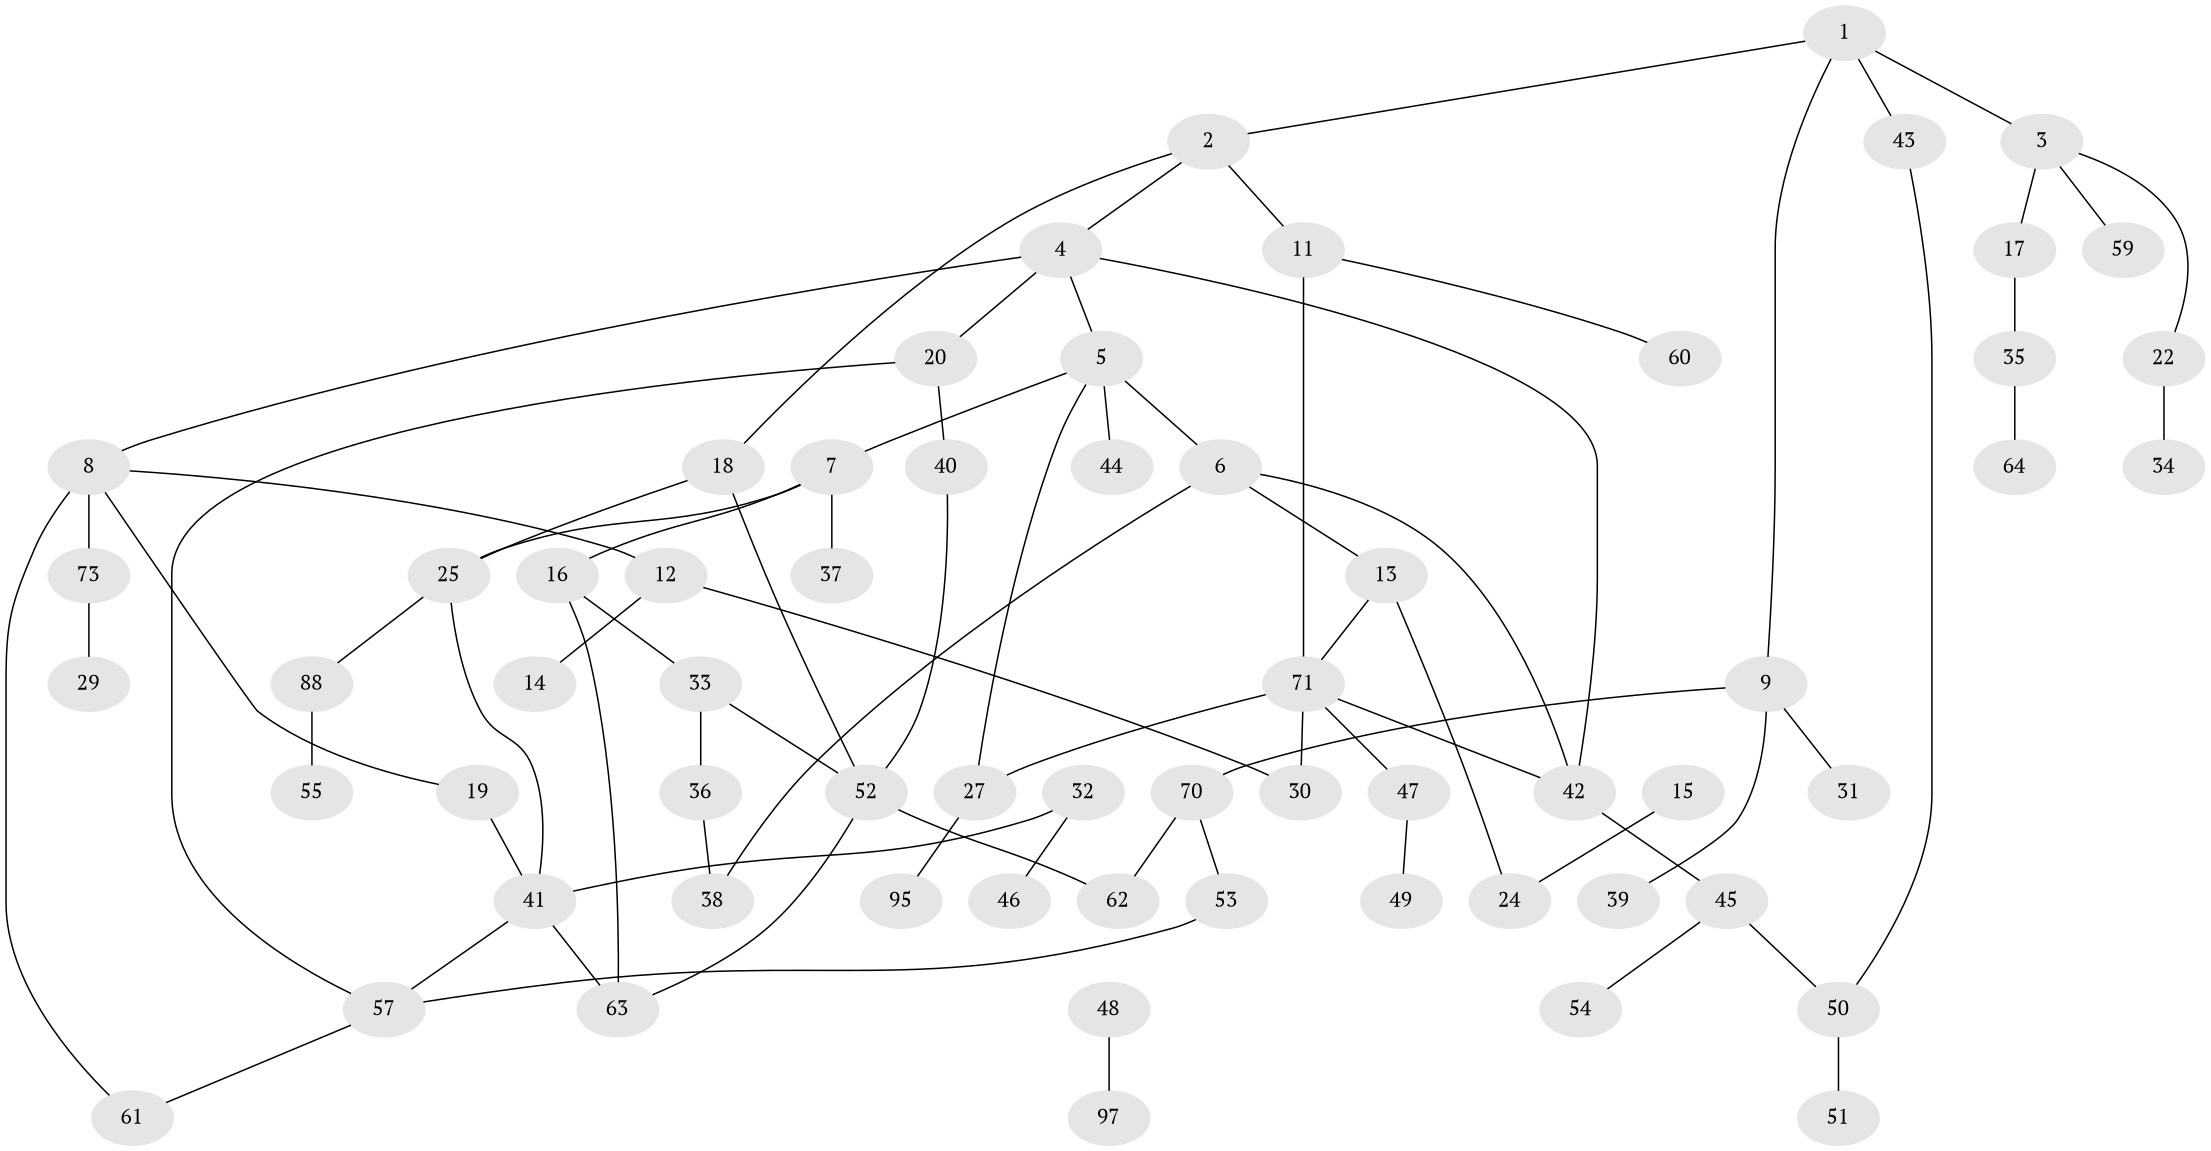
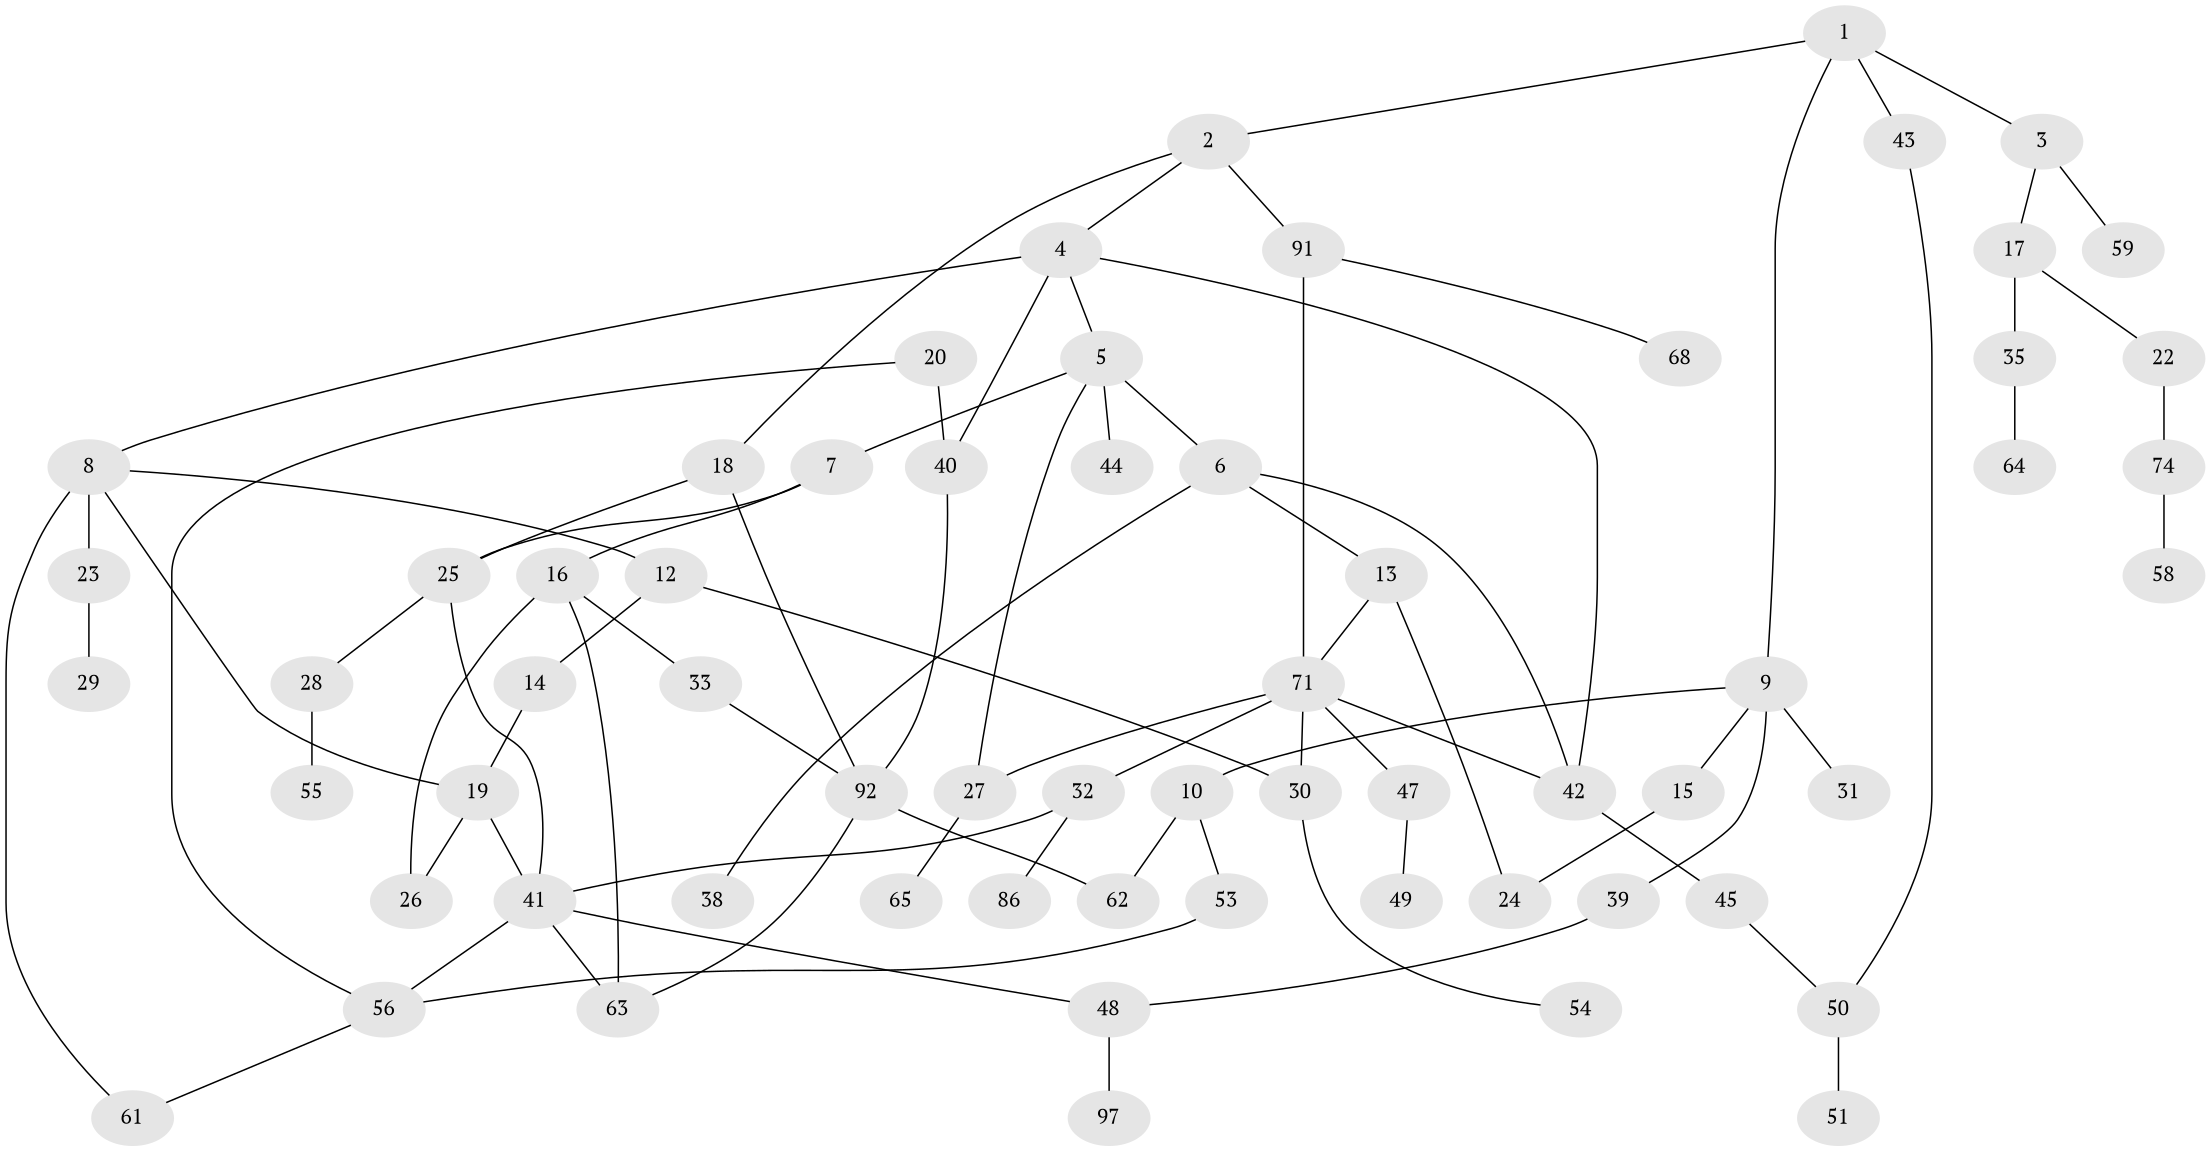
(2174, 219) -> (2090, 305)
(1304, 250) -> (1304, 250)
(998, 305) -> (1004, 359)
(1680, 359) -> (1680, 359)
(2164, 467) -> (2164, 467)
(89, 576) -> (89, 576)
(832, 576) -> none
none -> (2164, 576)
(312, 684) -> (312, 684)
none -> (1197, 737)
none -> (1725, 738)
none -> (502, 746)
(701, 793) -> none
(866, 793) -> (866, 793)
(1192, 793) -> (1192, 793)
none -> (411, 901)
(901, 901) -> (901, 901)
(1010, 901) -> (1010, 901)
(1654, 955) -> (1384, 956)
none -> (821, 958)
none -> (1371, 974)
(384, 1010) -> (384, 1010)
